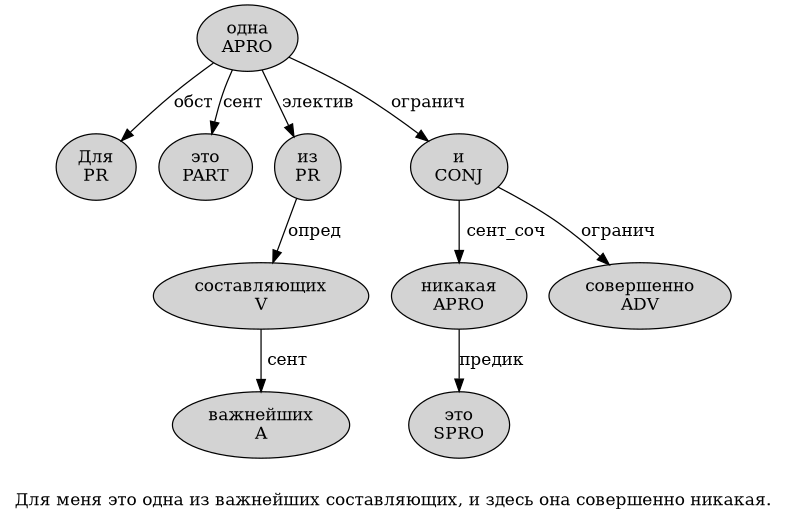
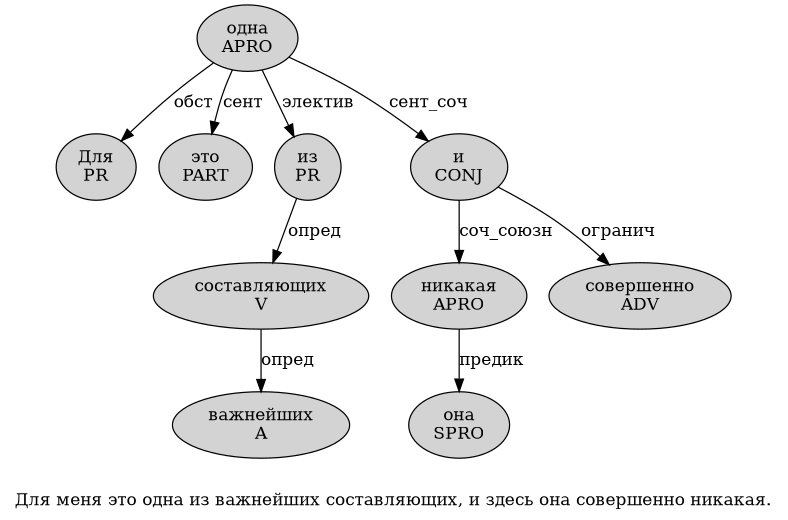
(428, 103) -> (428, 103)
(506, 231) -> (506, 231)
(288, 360) -> (288, 360)
(459, 425) -> (459, 425)
